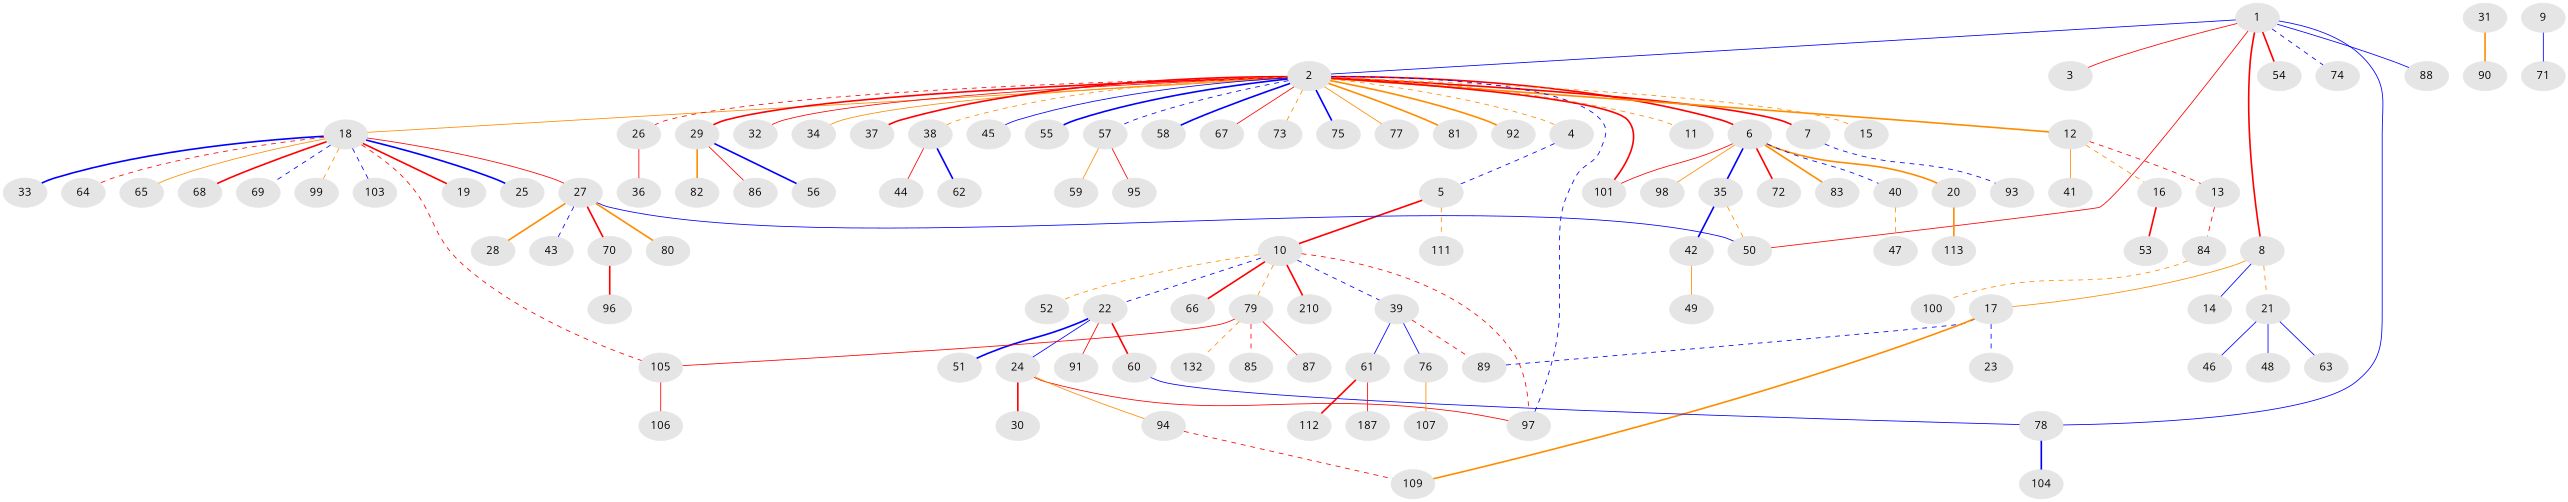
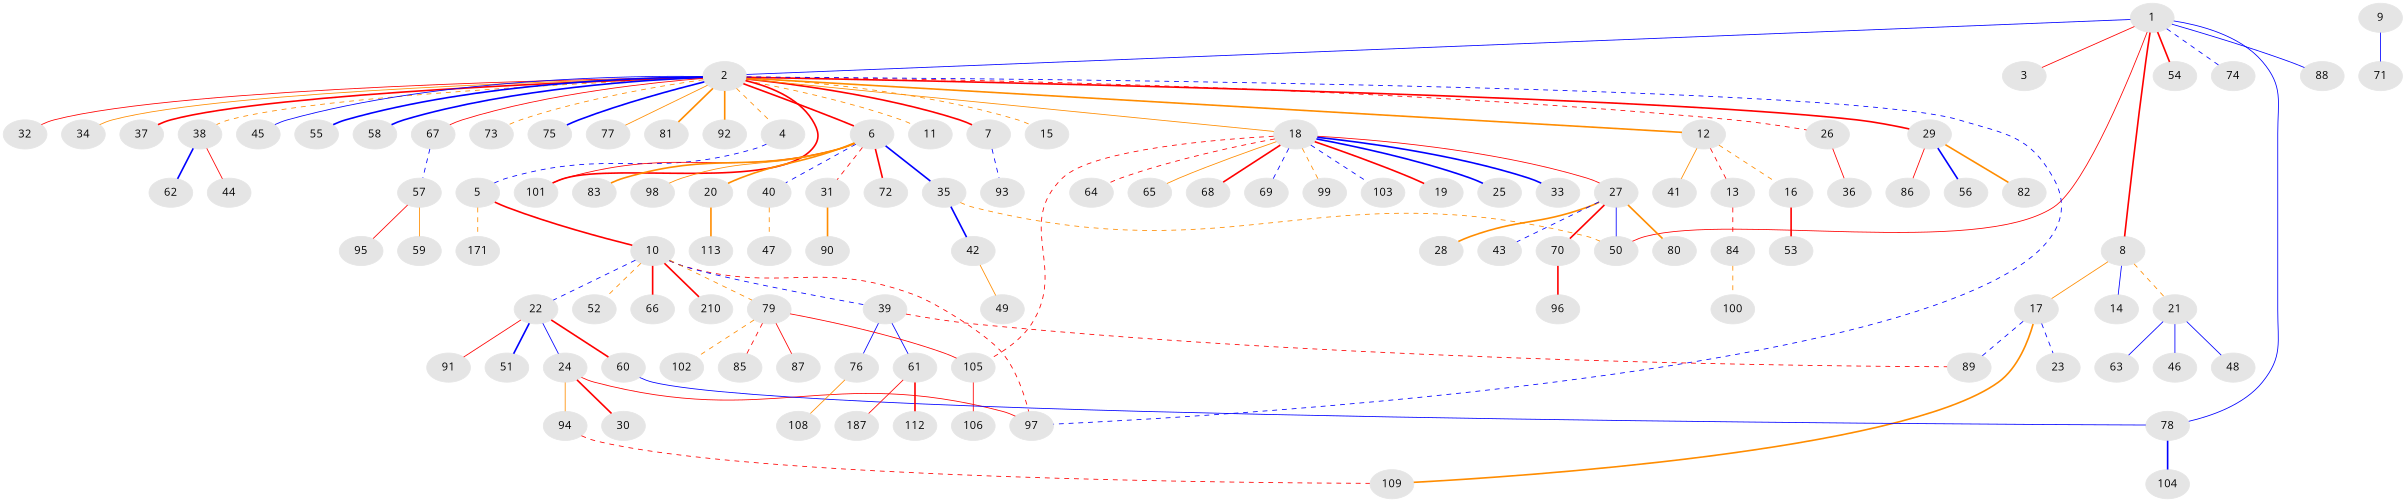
(1204, 99) -> (426, 163)
none -> (850, 164)
(1441, 251) -> (478, 251)
(1193, 368) -> (682, 368)
(1426, 426) -> (798, 426)
